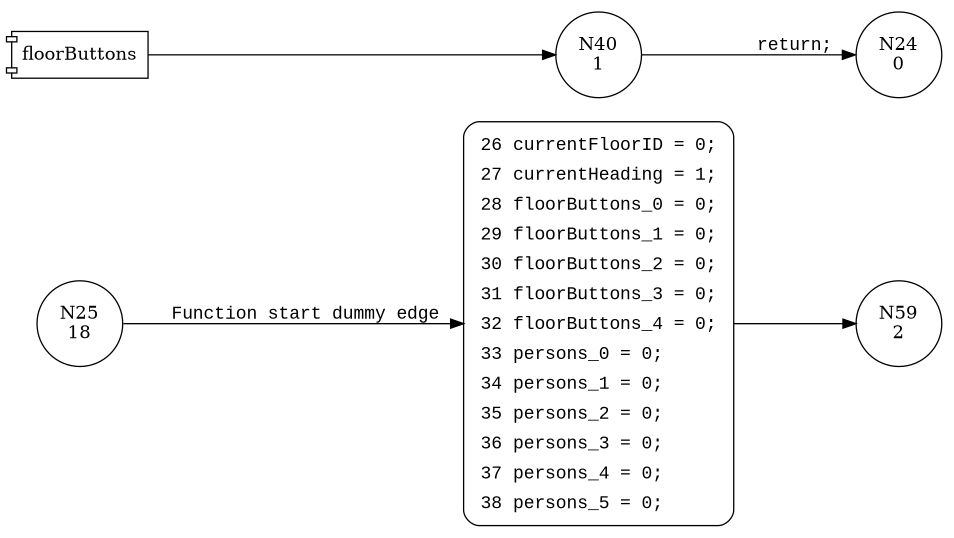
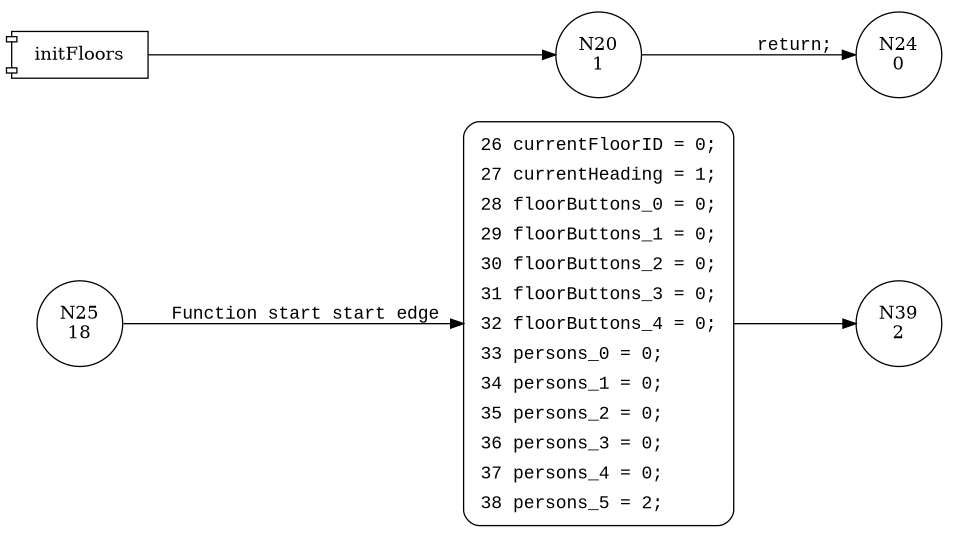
(80, 55) -> (80, 55)
(599, 55) -> (599, 55)
(306, 314) -> (306, 314)
(899, 324) -> (899, 324)
(588, 503) -> (588, 503)
